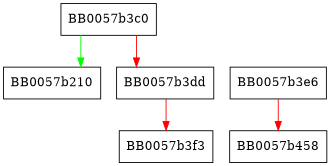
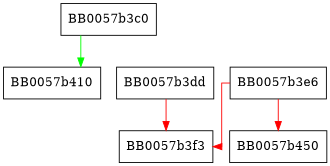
(136, 47) -> none
(52, 83) -> (52, 83)
none -> (222, 111)
(278, 147) -> (278, 147)
